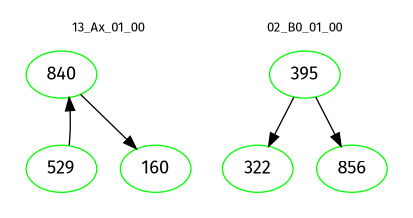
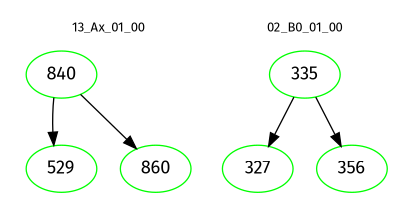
(305, 75) -> (305, 75)
(70, 128) -> (53, 115)
(156, 169) -> (156, 169)
(258, 169) -> (258, 169)
(352, 169) -> (352, 169)
